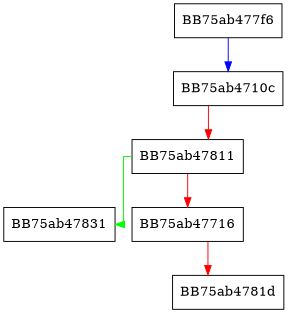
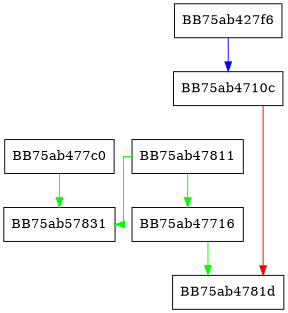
(228, 21) -> (228, 21)
(208, 118) -> (263, 186)
none -> (59, 157)
(188, 186) -> (188, 186)
(59, 224) -> (59, 224)
(208, 254) -> (208, 254)
